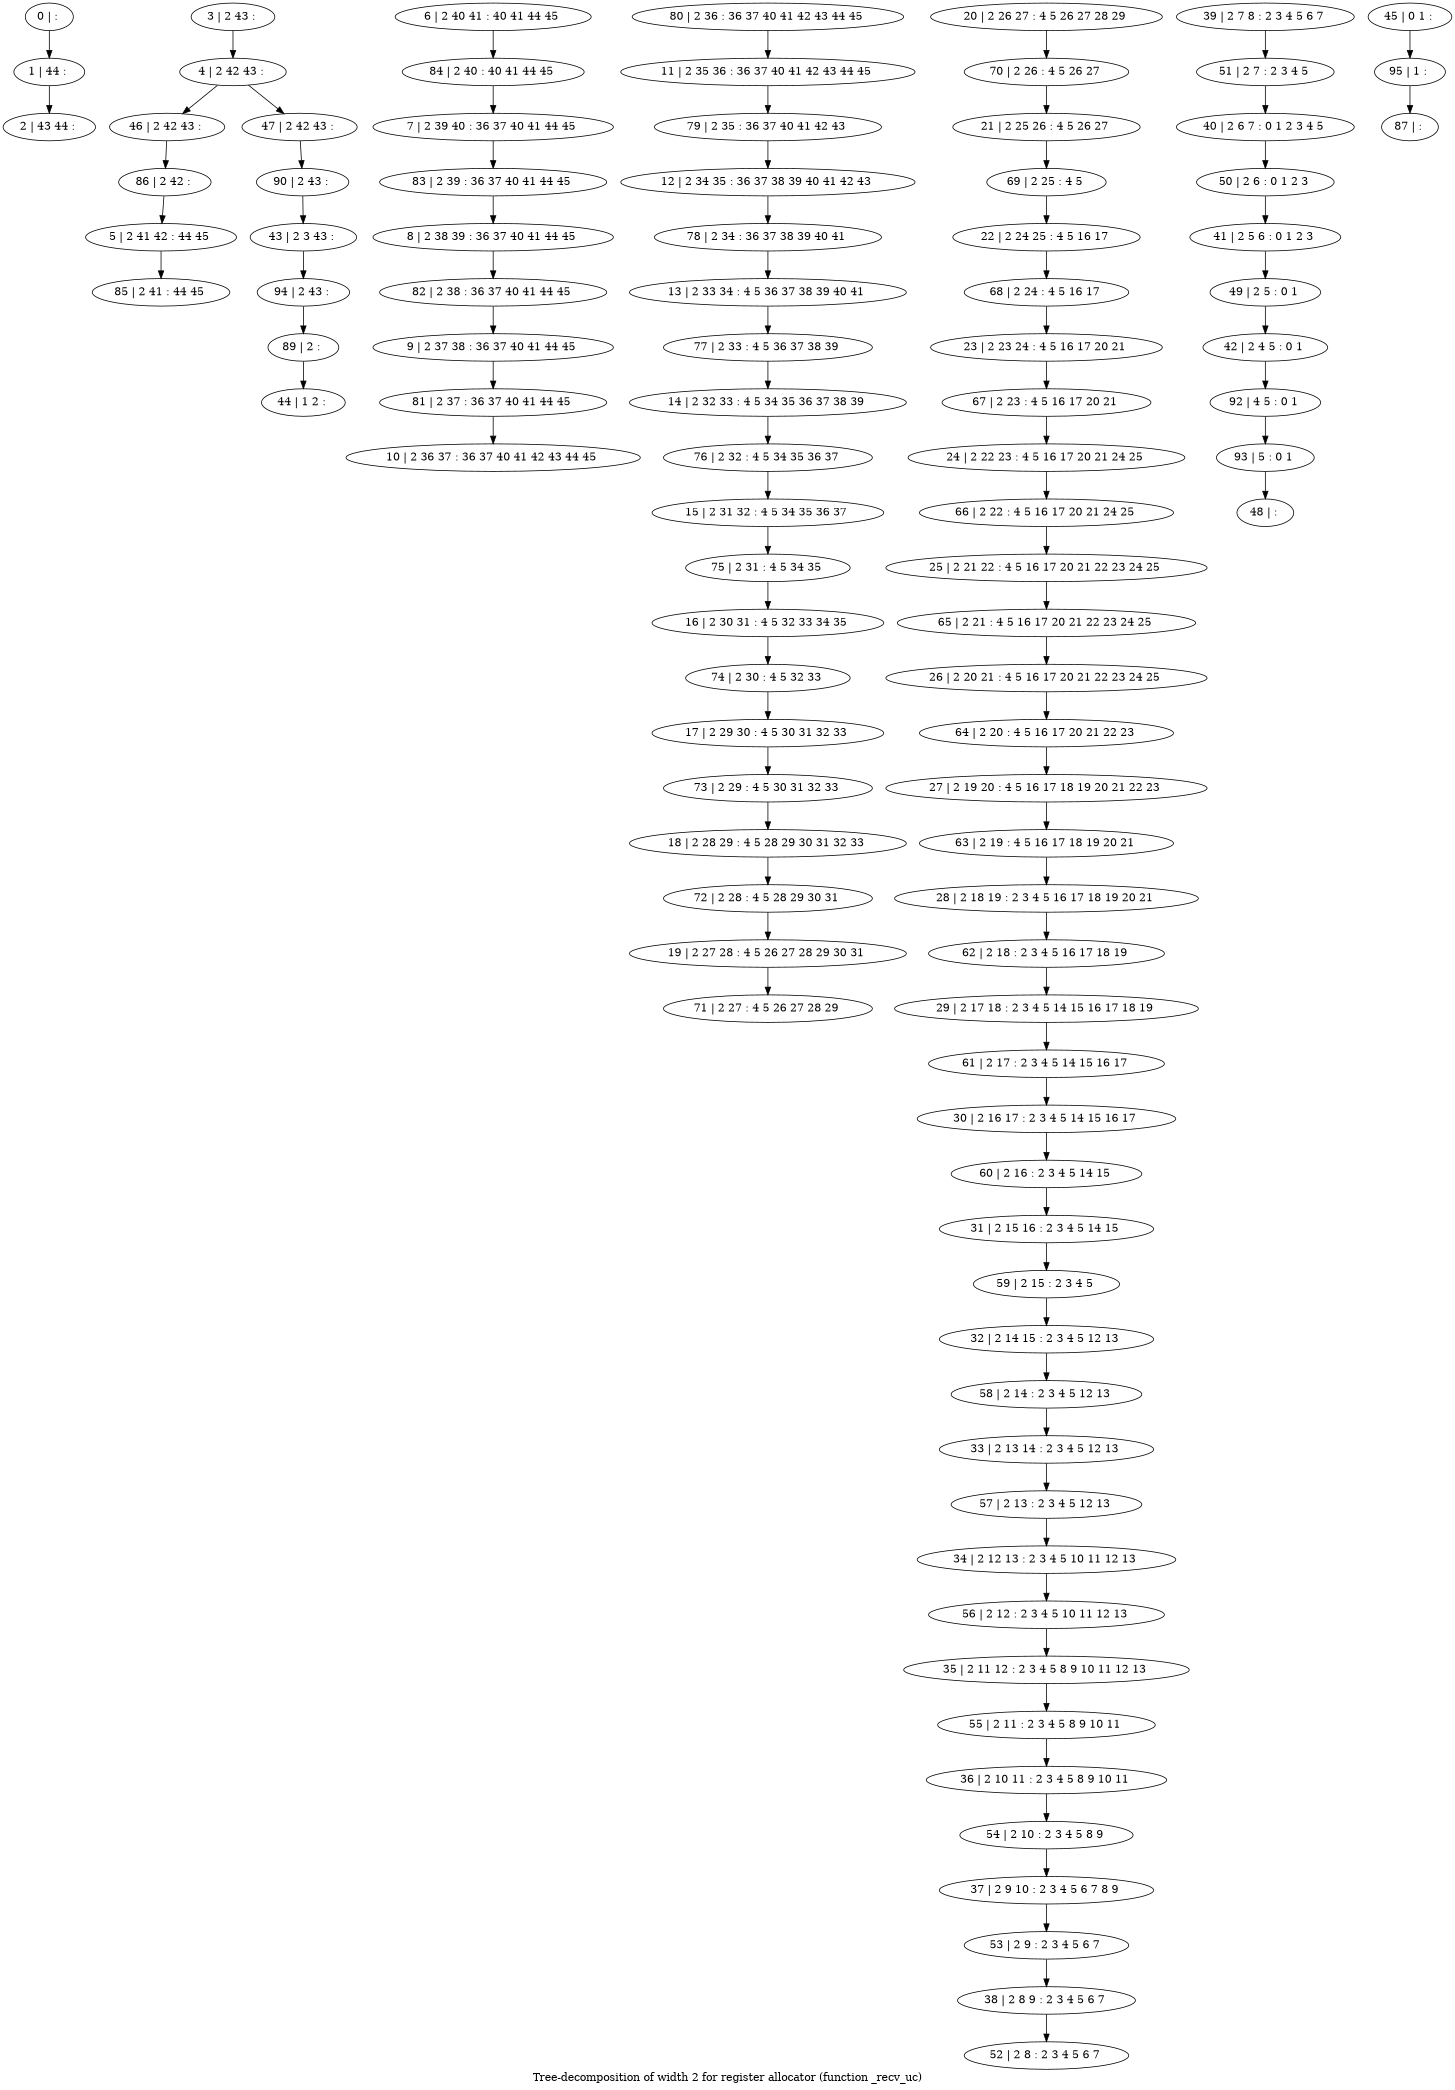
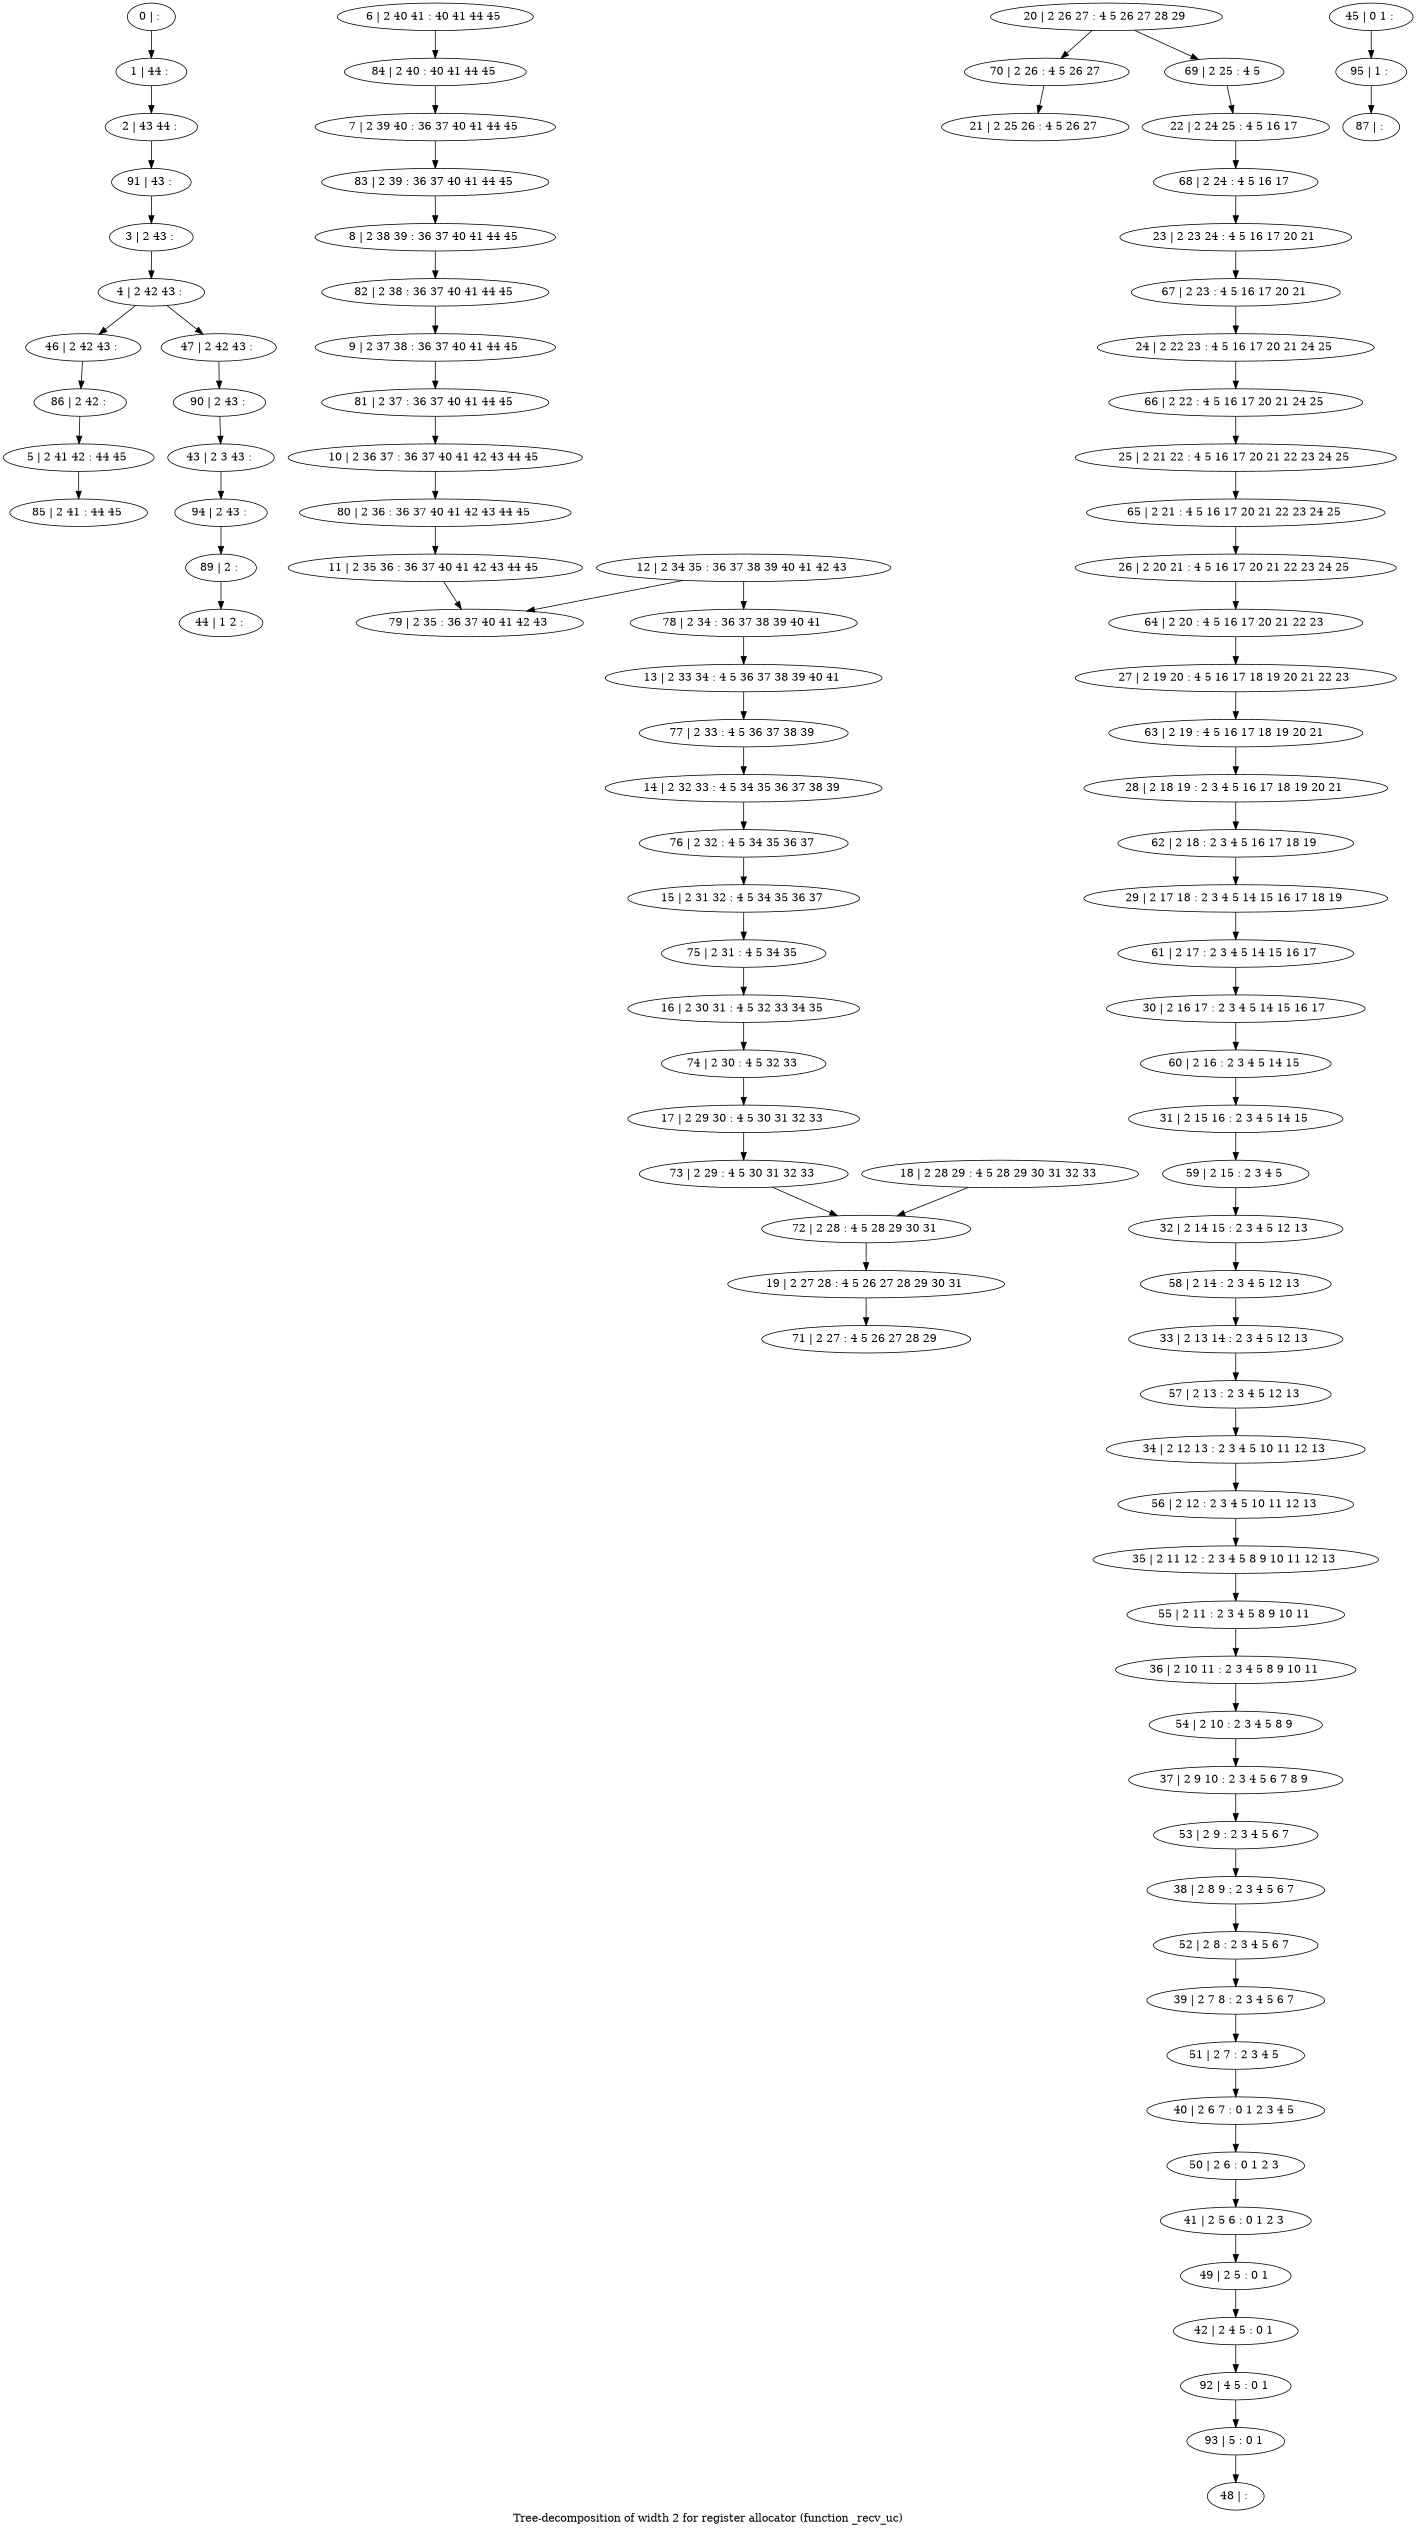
(768, 151) -> (609, 595)
(1046, 151) -> (1163, 43)
none -> (151, 182)
none -> (435, 481)
(768, 812) -> (801, 1200)
none -> (1236, 1969)
